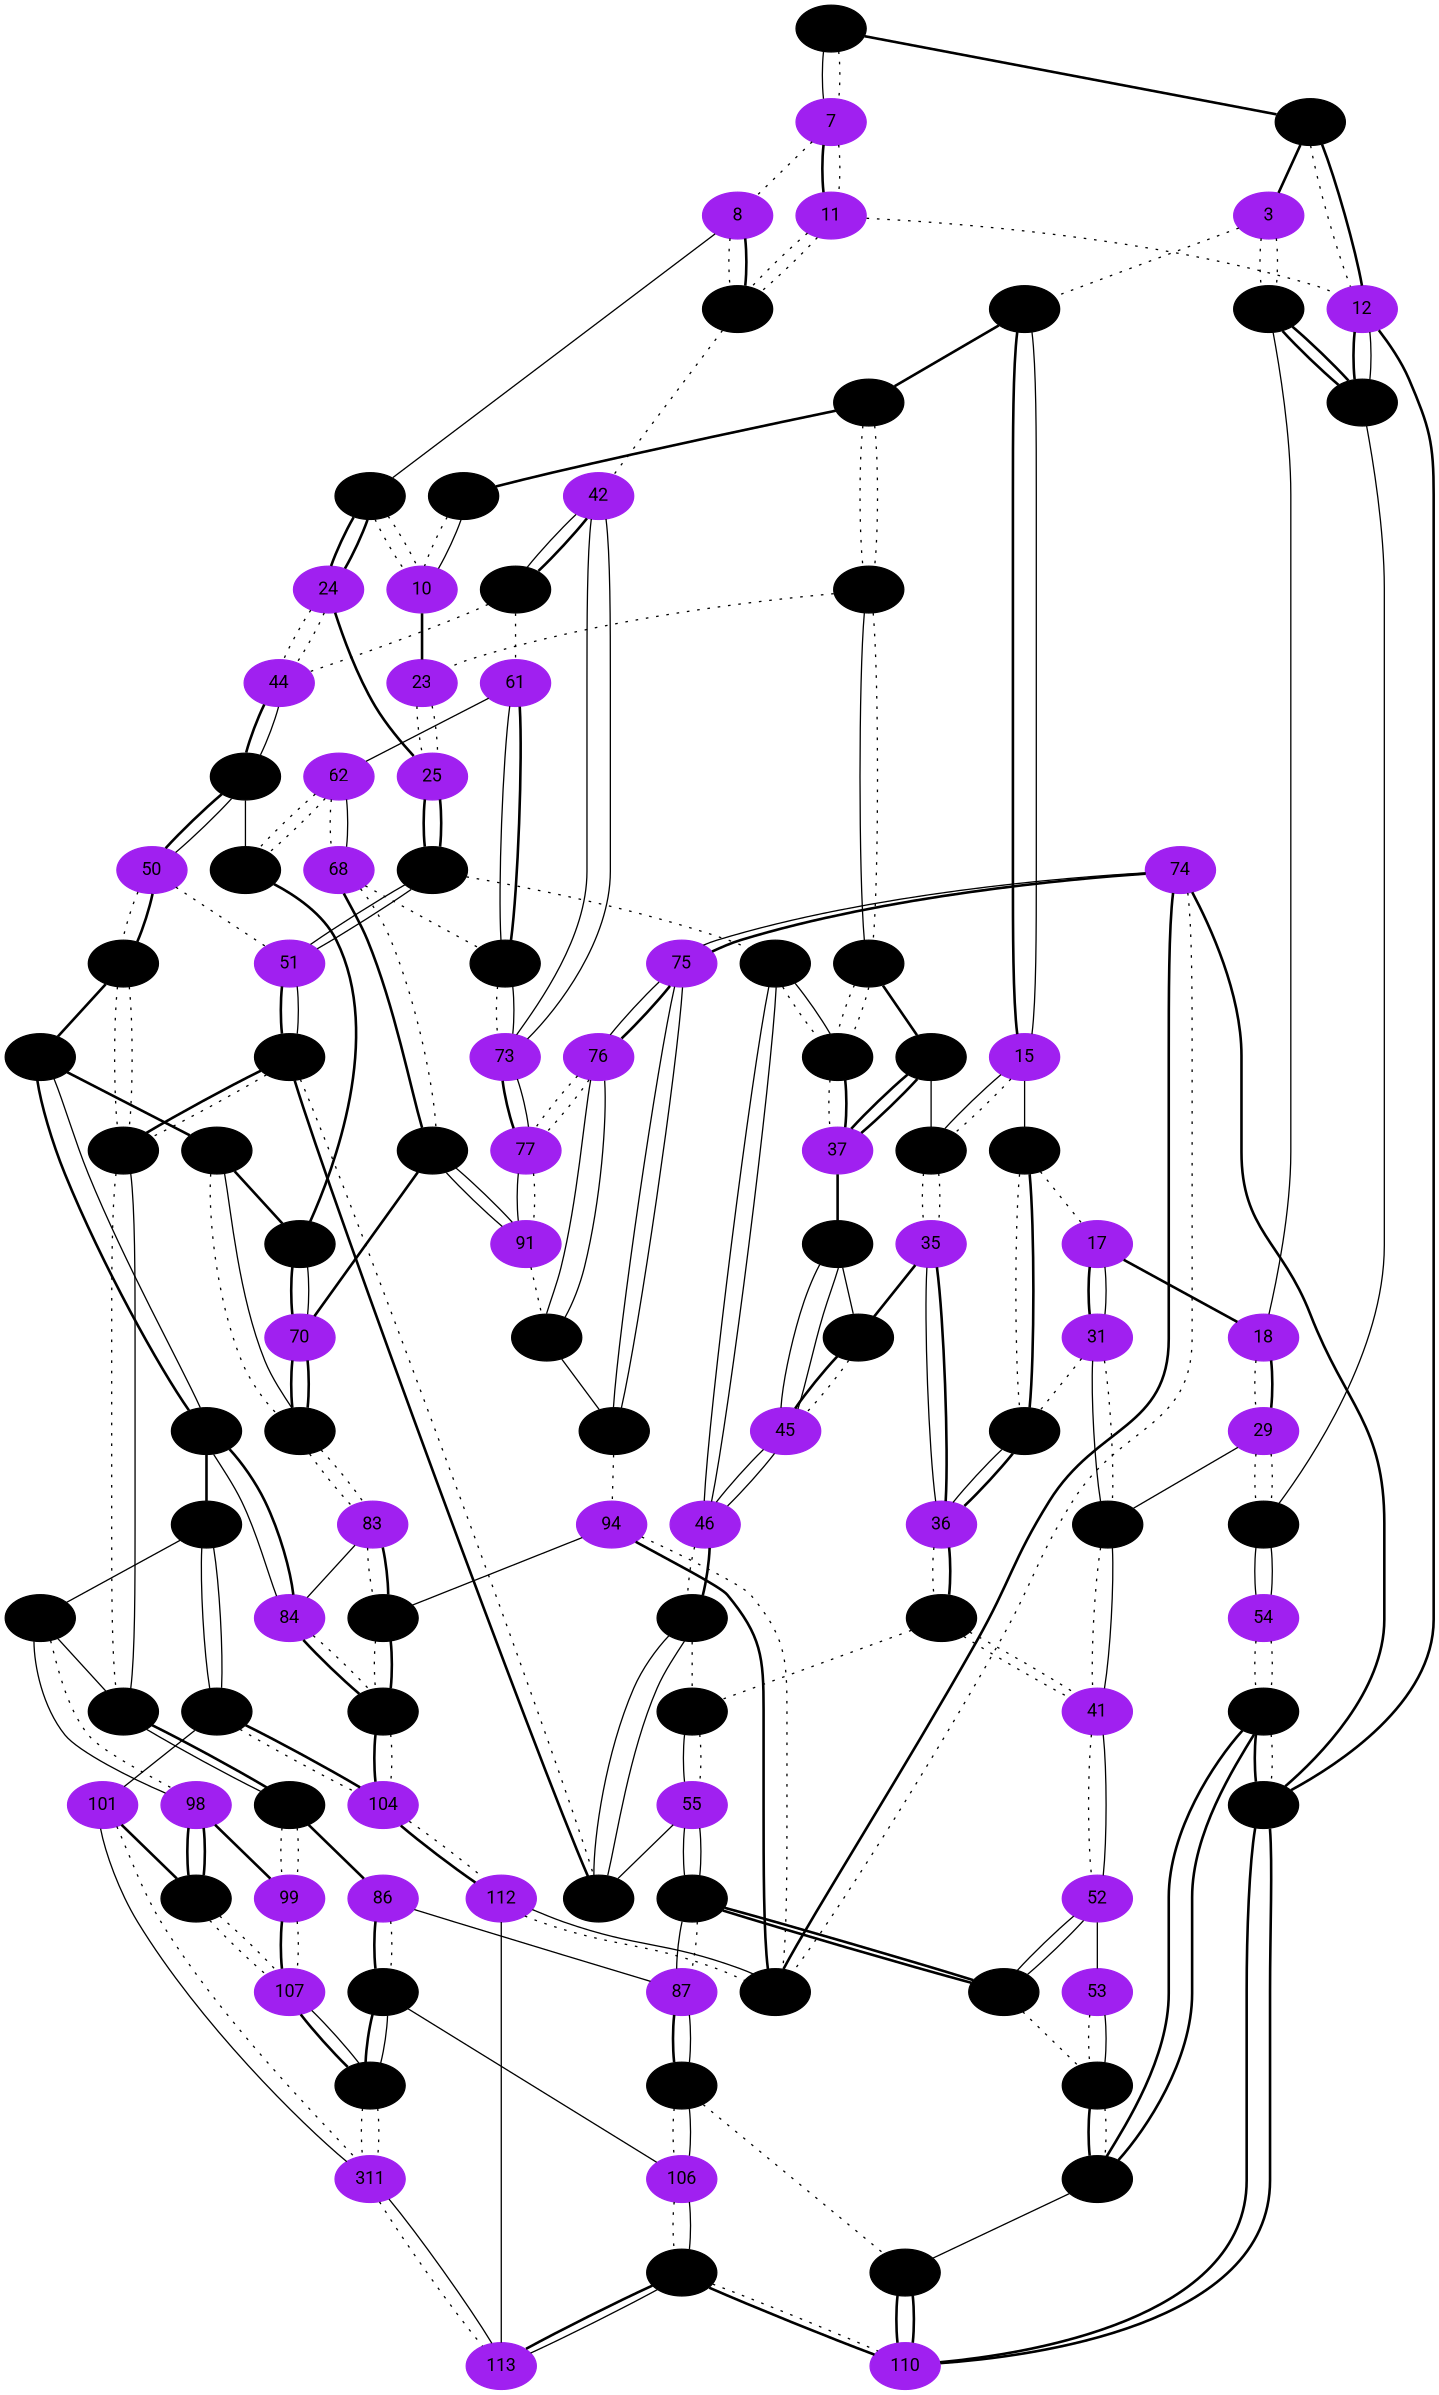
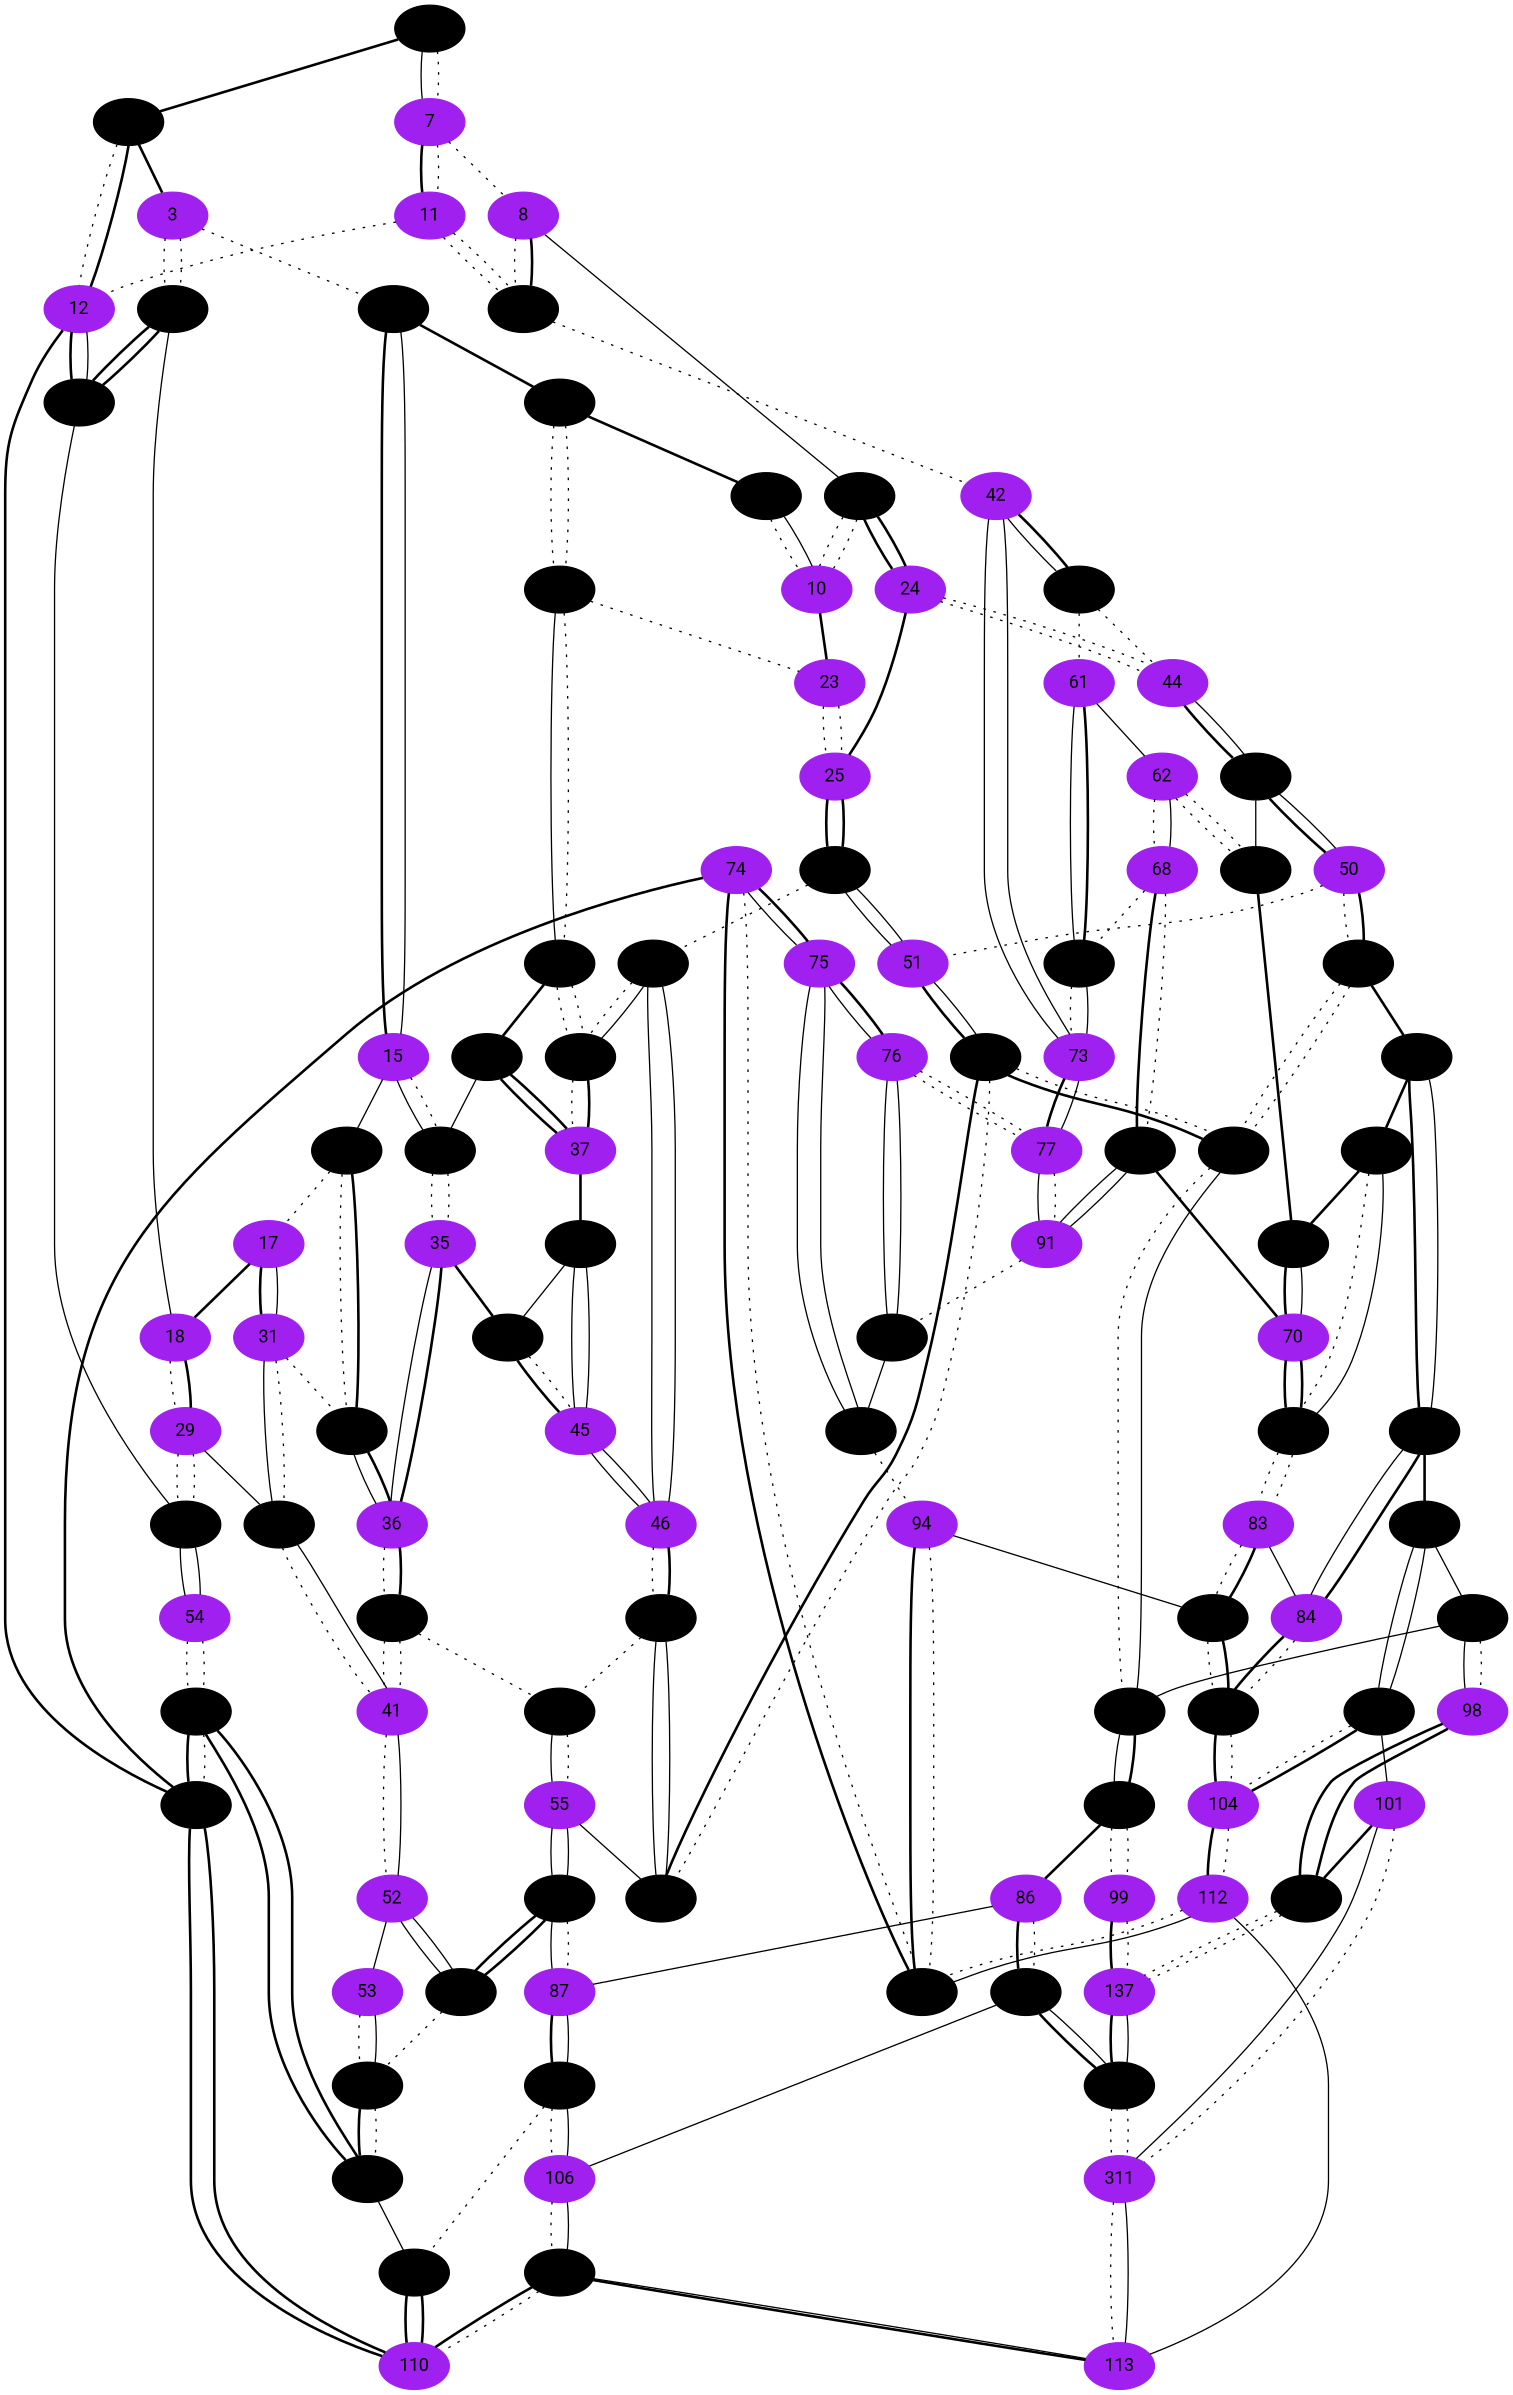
(243, 1852) -> none
(290, 1992) -> (1119, 1992)
